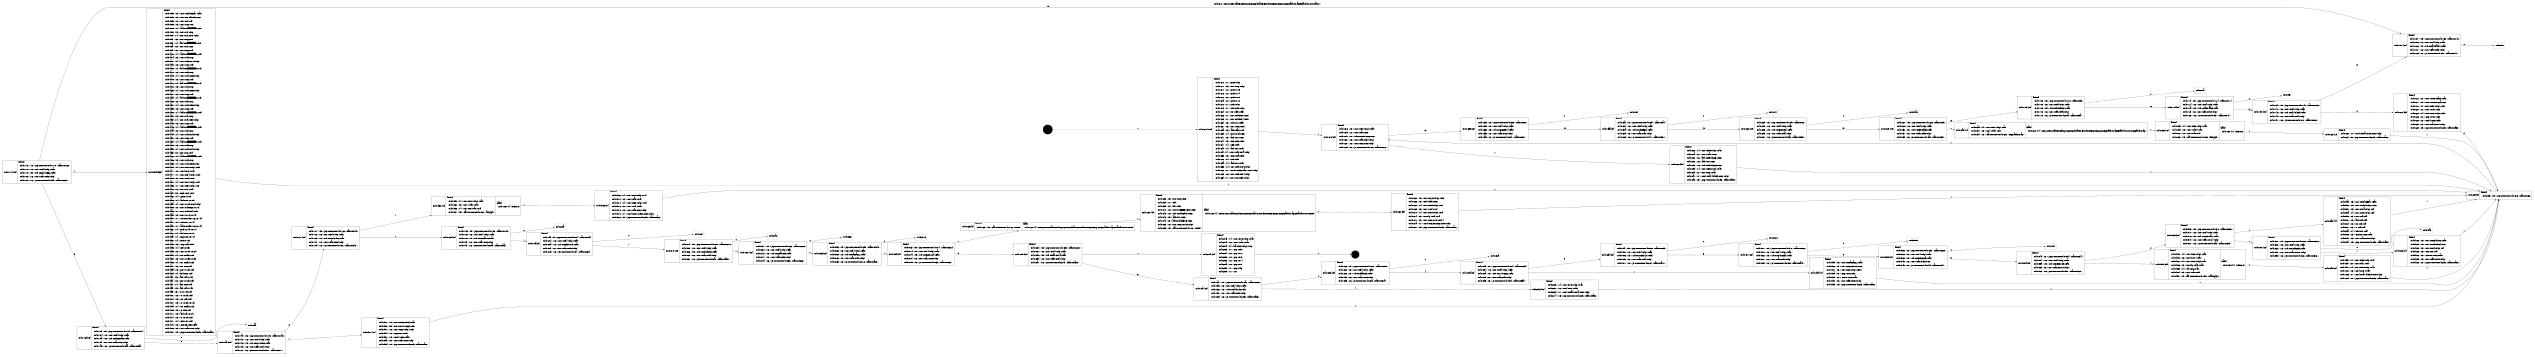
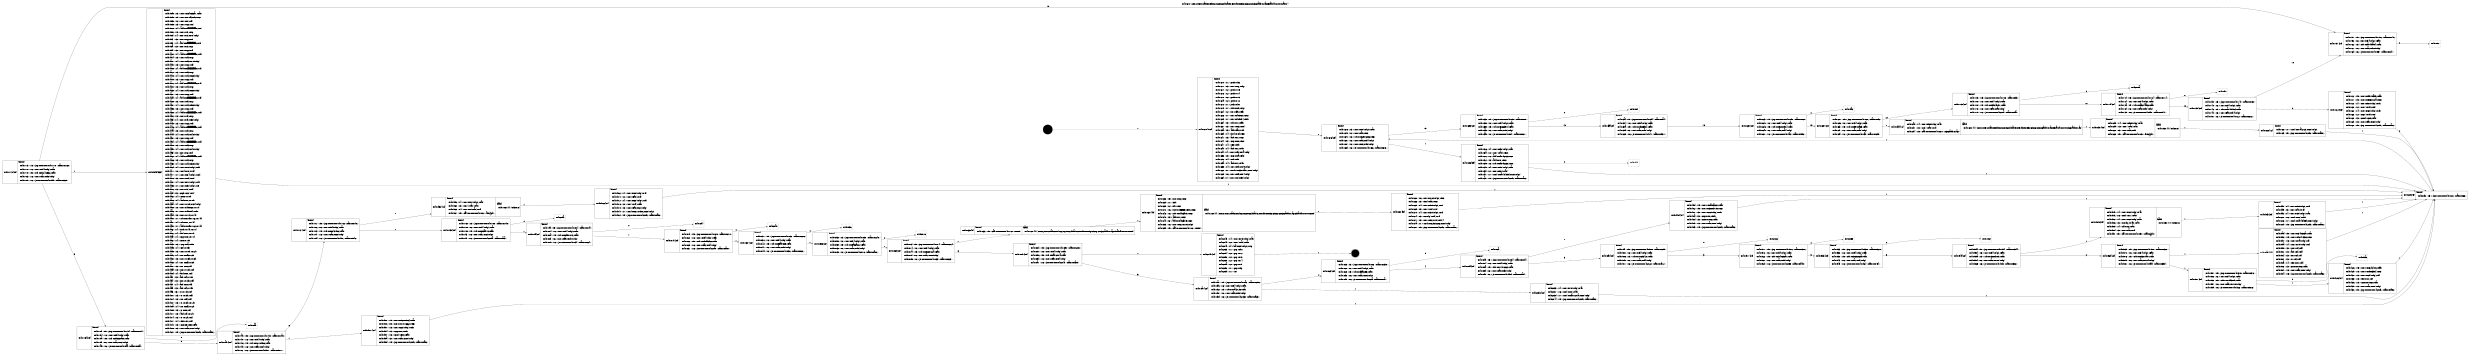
(1717, 119) -> (1578, 163)
